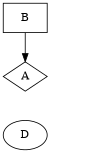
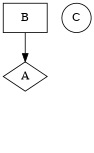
none -> (77, 18)
(25, 135) -> none
